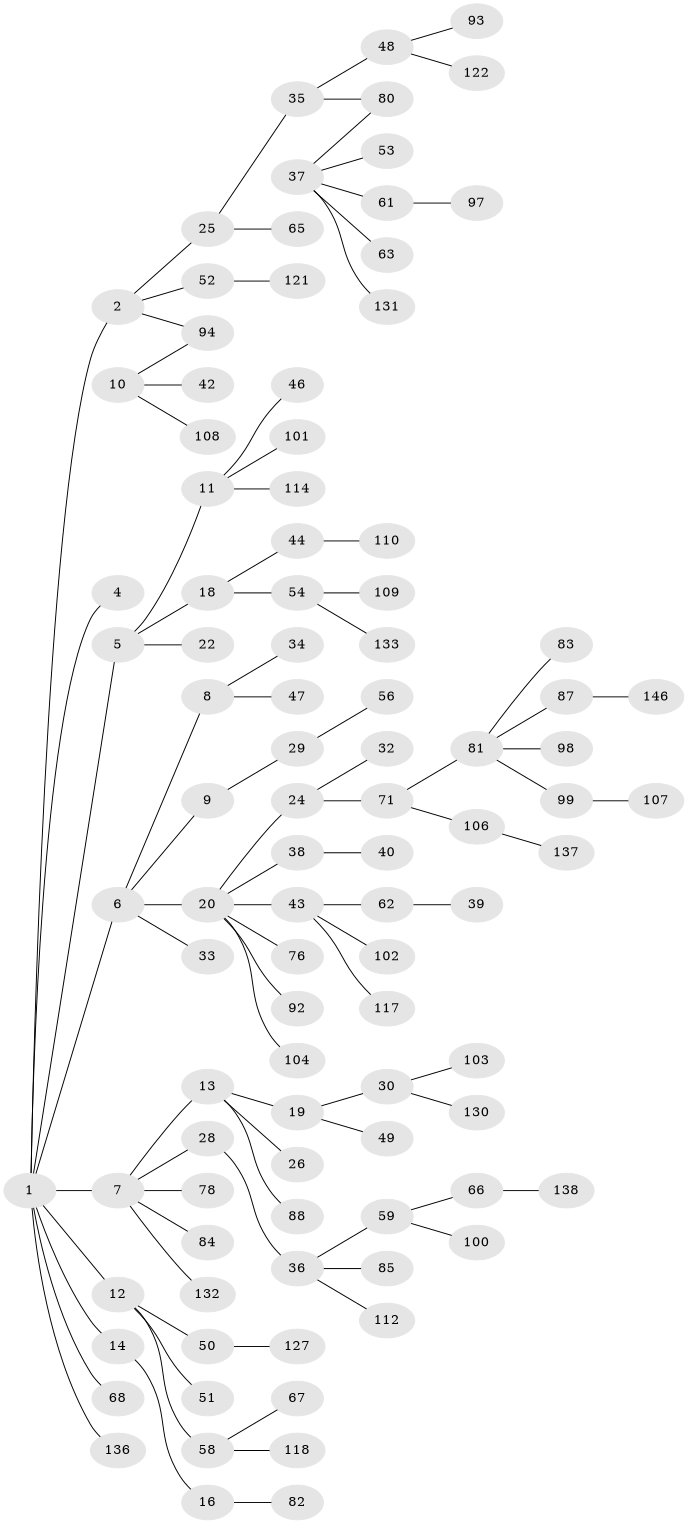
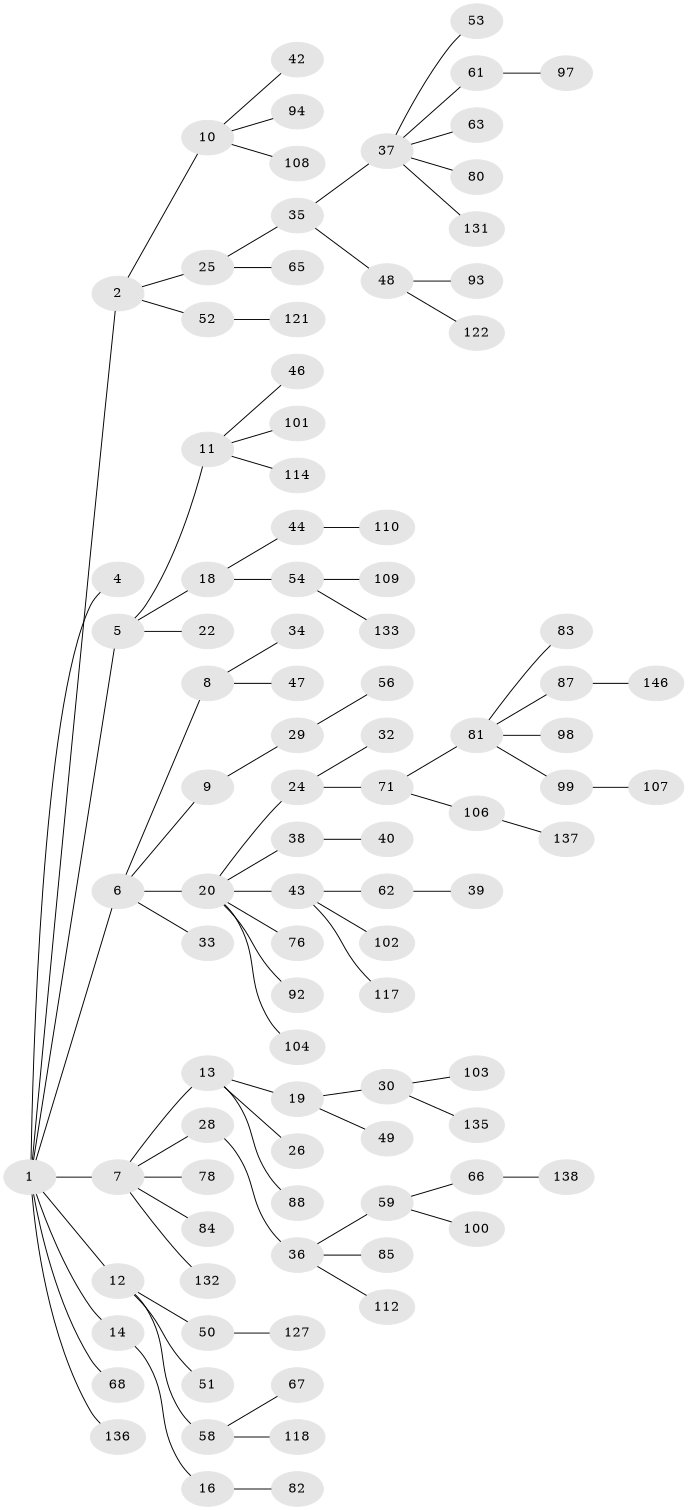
(342, 99) -> (342, 183)
(163, 320) -> (163, 216)
(477, 1113) -> (477, 1125)
